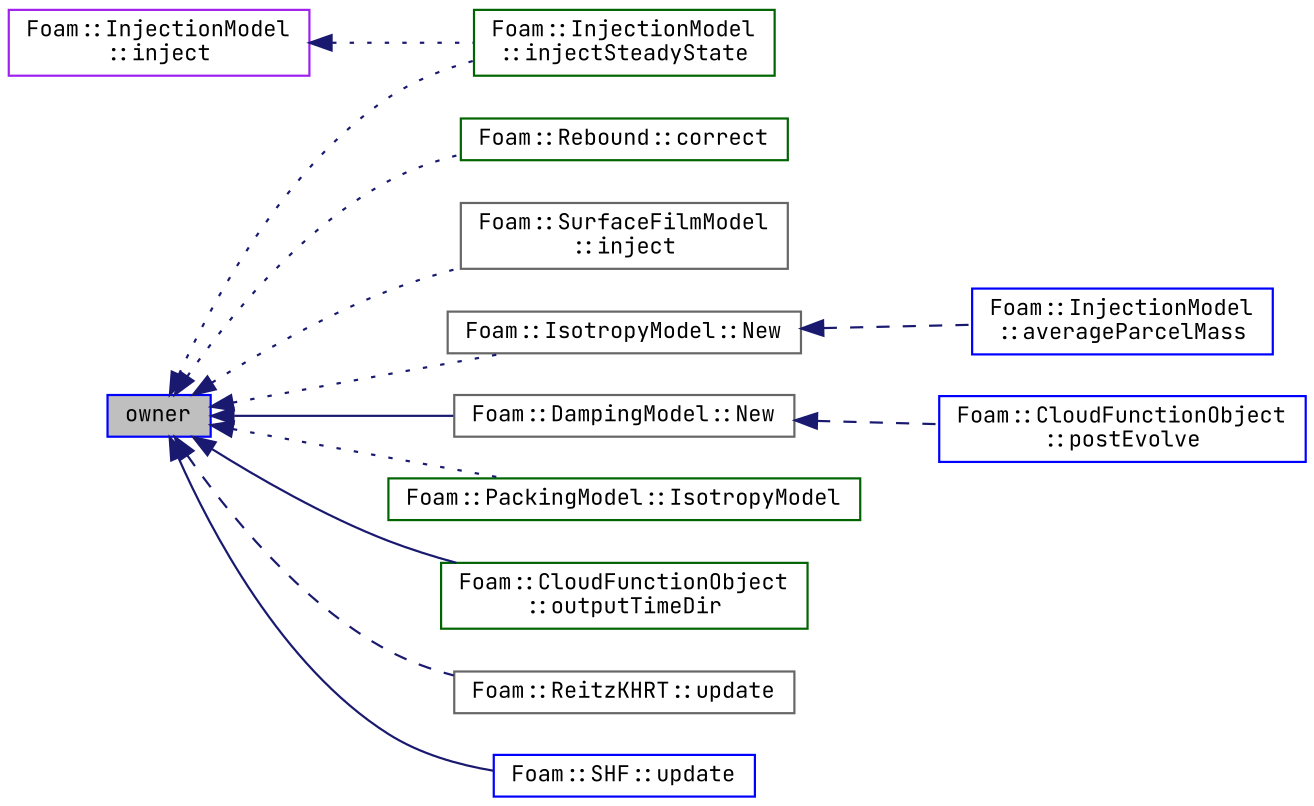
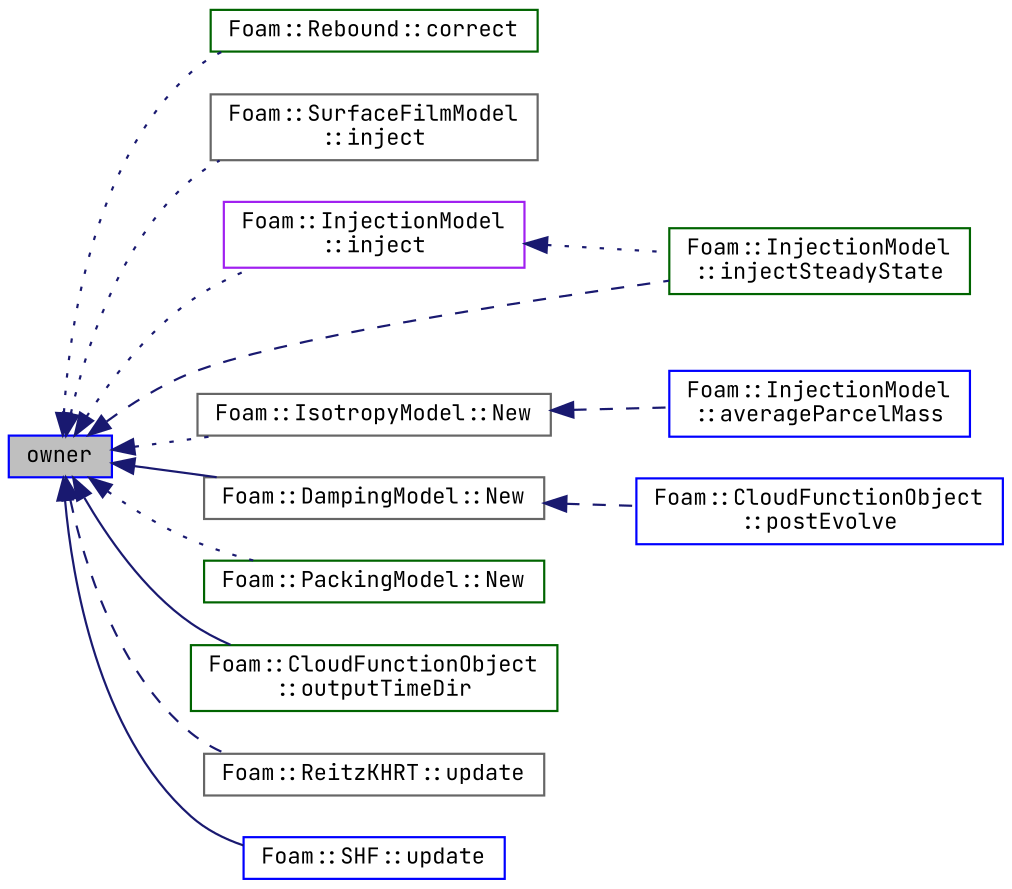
(295, 185) -> (380, 327)
none -> (158, 329)
(624, 499) -> (374, 582)
